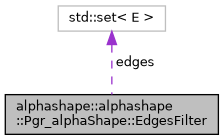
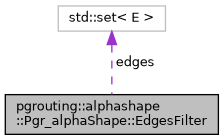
(112, 114) -> (112, 114)
